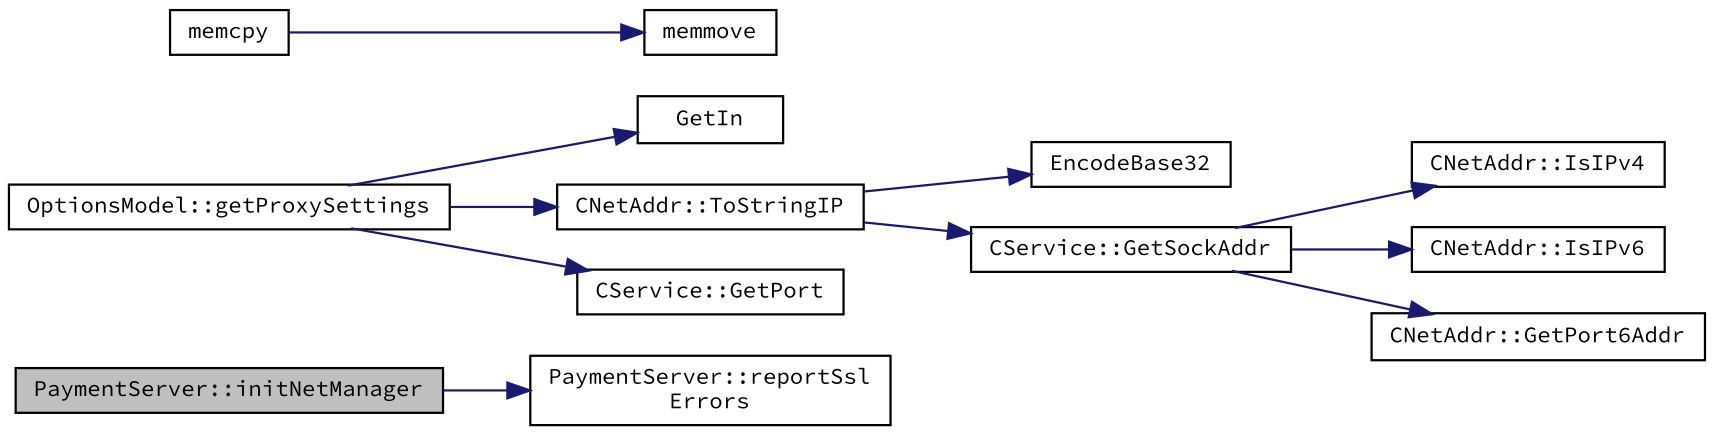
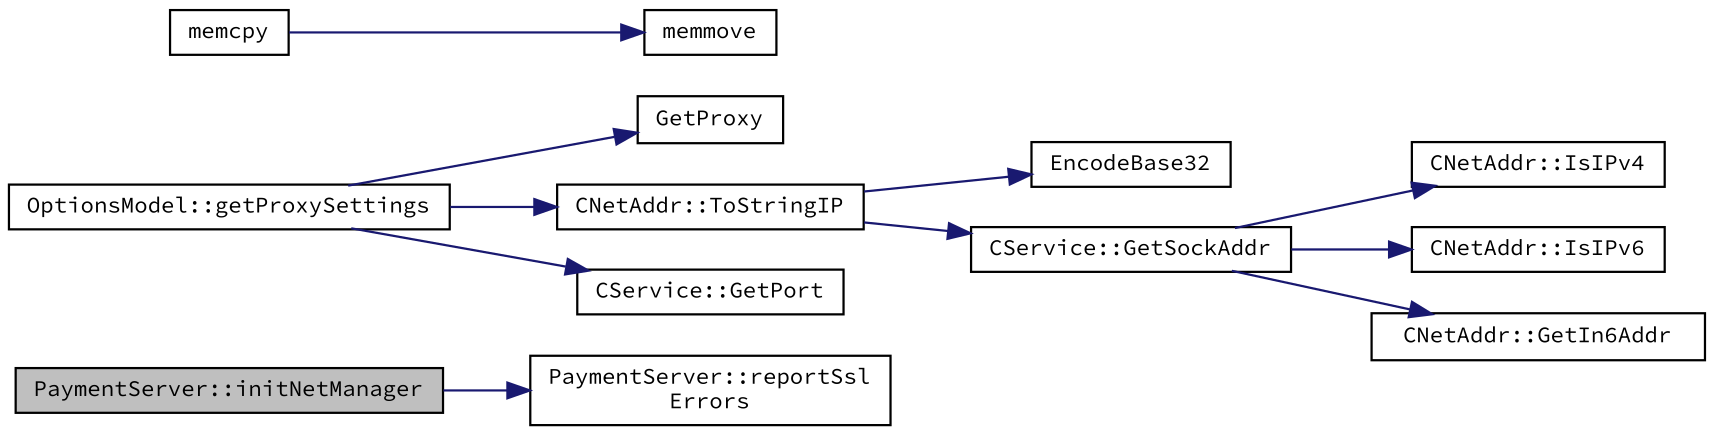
(710, 120) -> (710, 120)
(1538, 337) -> (1538, 337)
